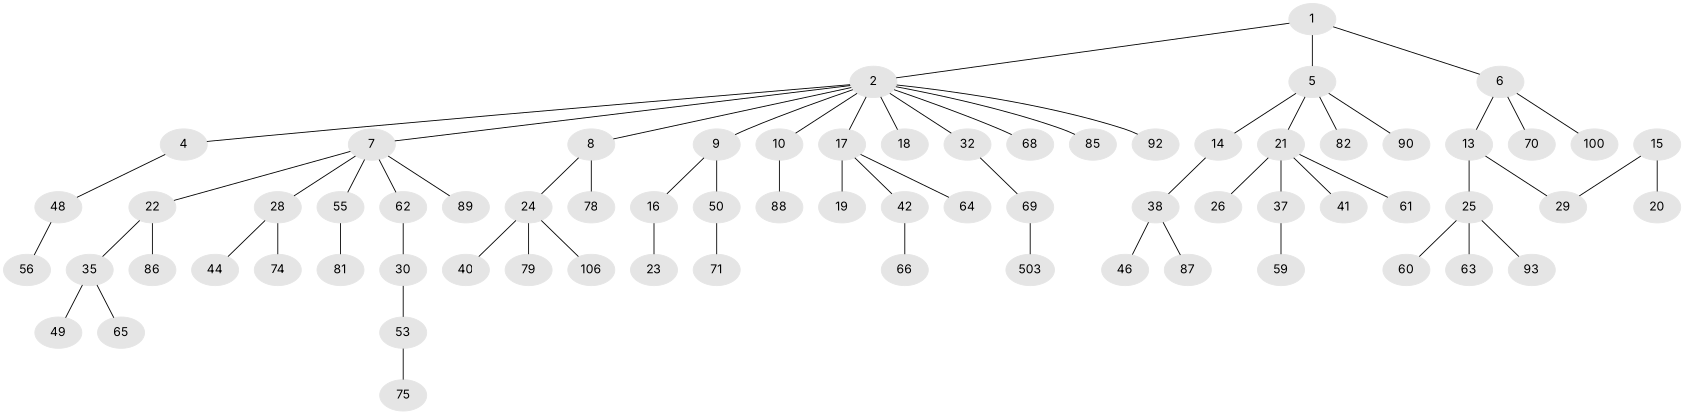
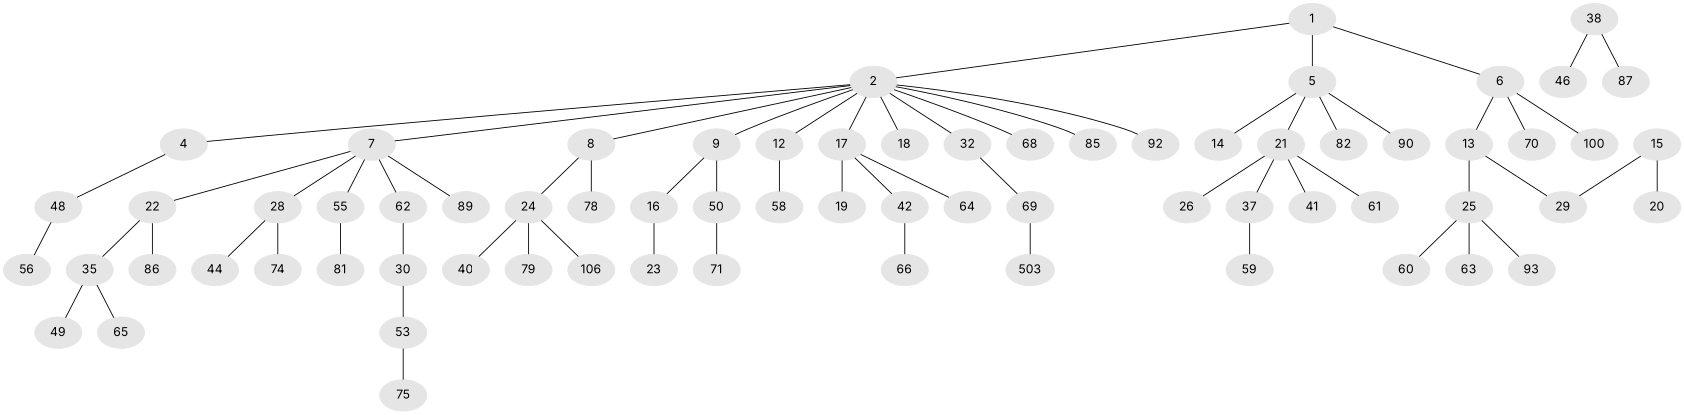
(779, 145) -> (779, 145)
(1187, 176) -> none
(779, 207) -> (779, 207)
